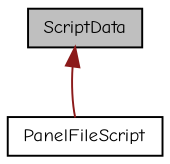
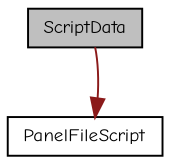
(72, 92) -> (98, 73)
